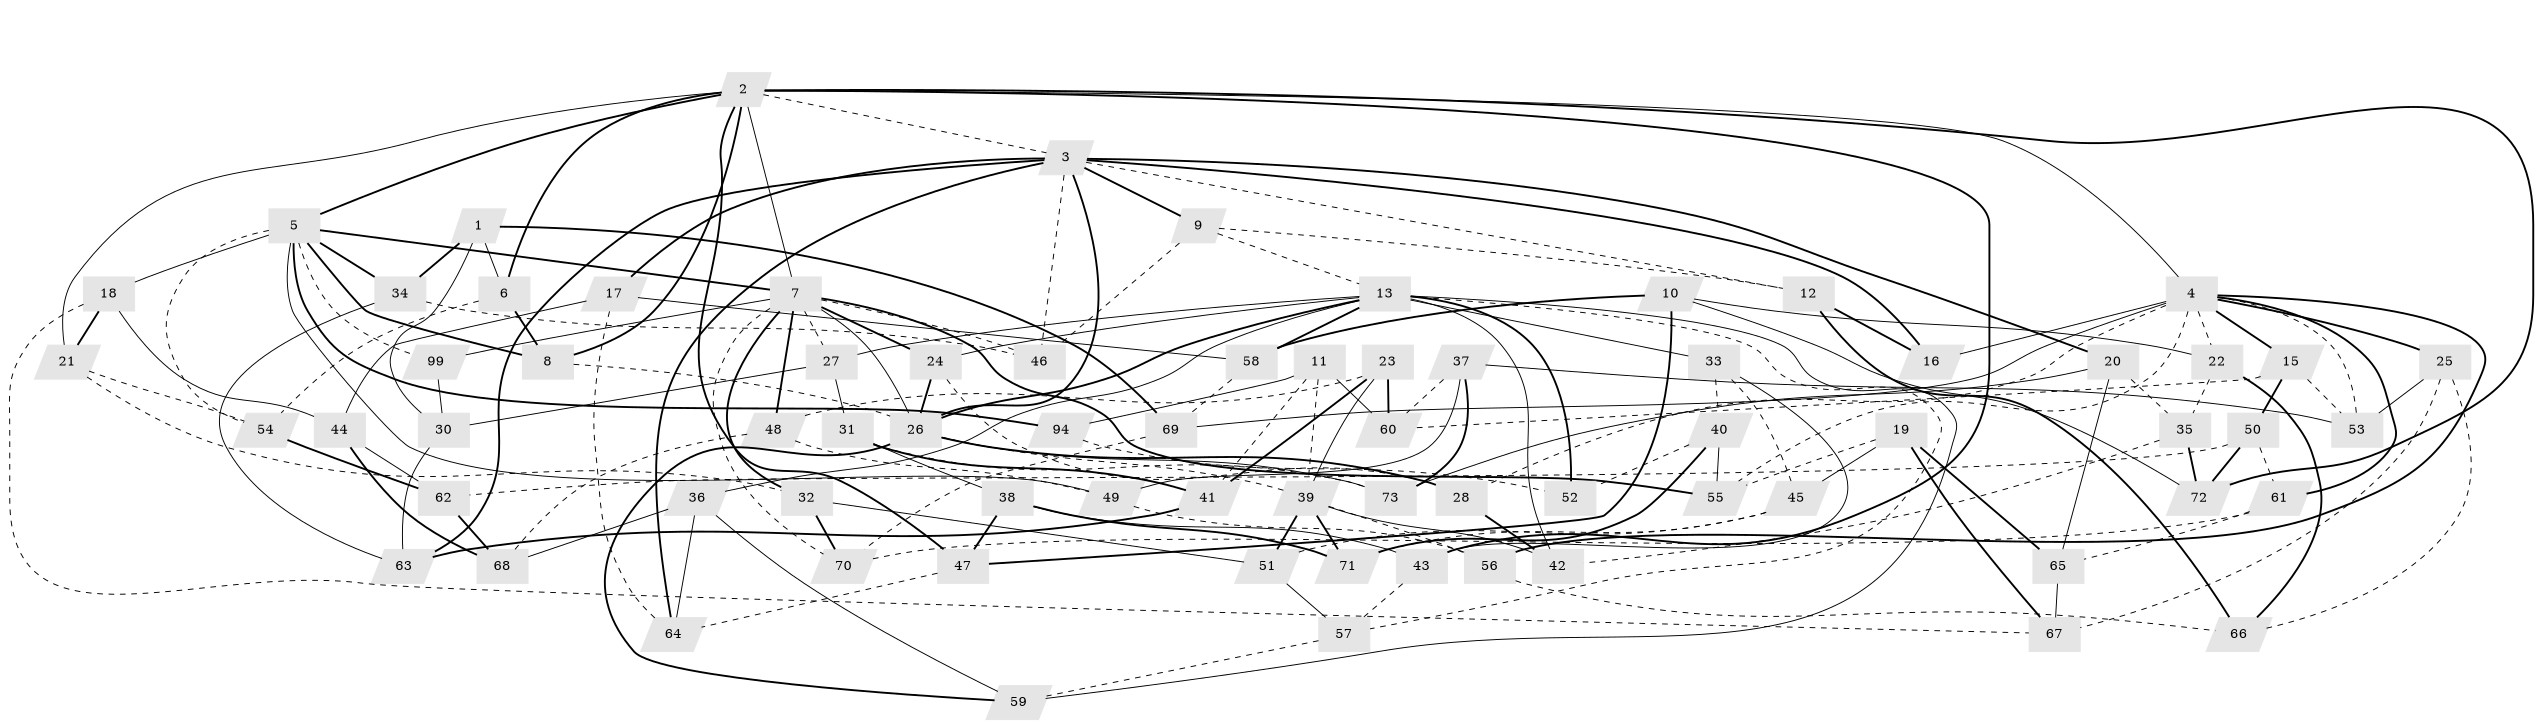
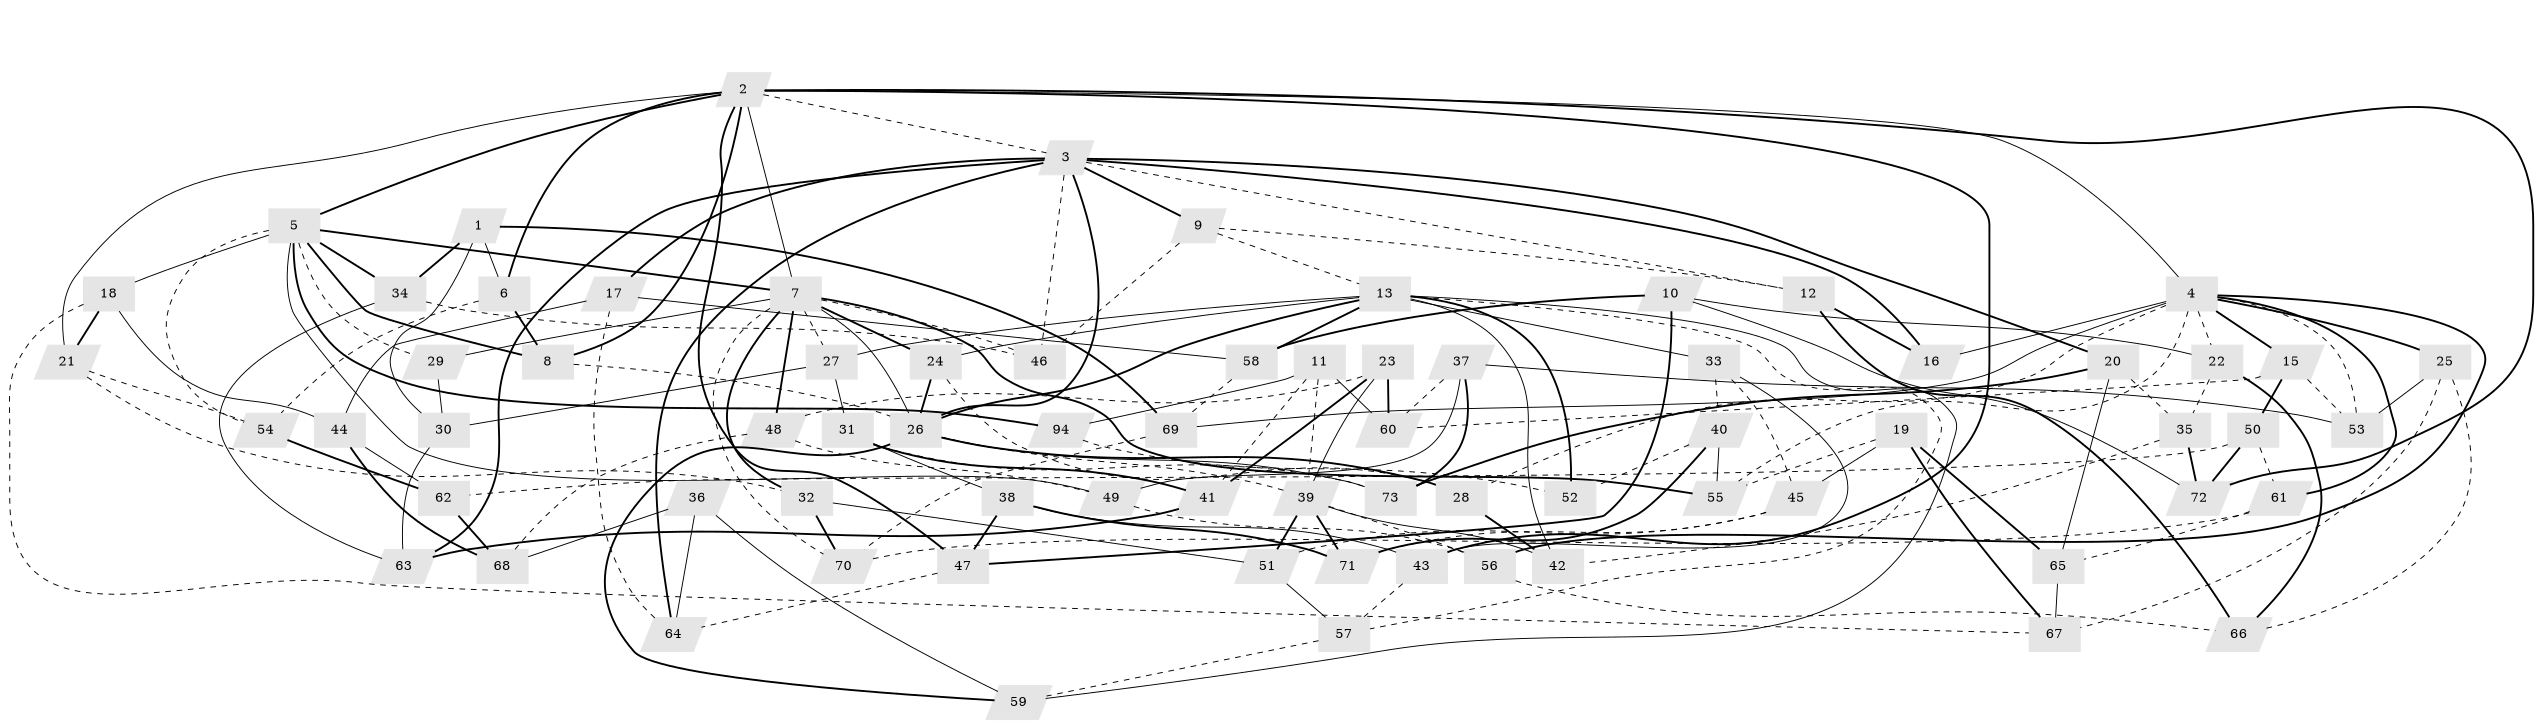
(436, 362) -> (436, 362)
(1029, 411) -> none
(1613, 426) -> (1613, 426)
